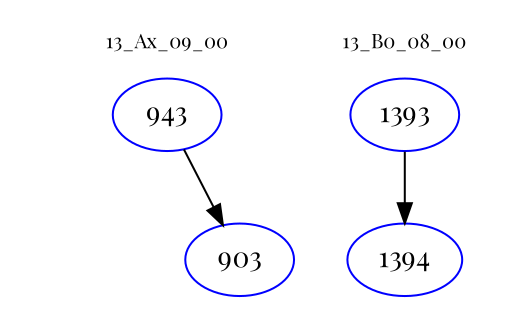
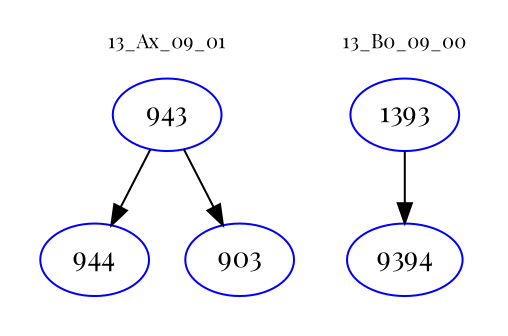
(167, 43) -> (167, 43)
(405, 43) -> (405, 43)
none -> (95, 260)
(405, 260) -> (405, 260)
